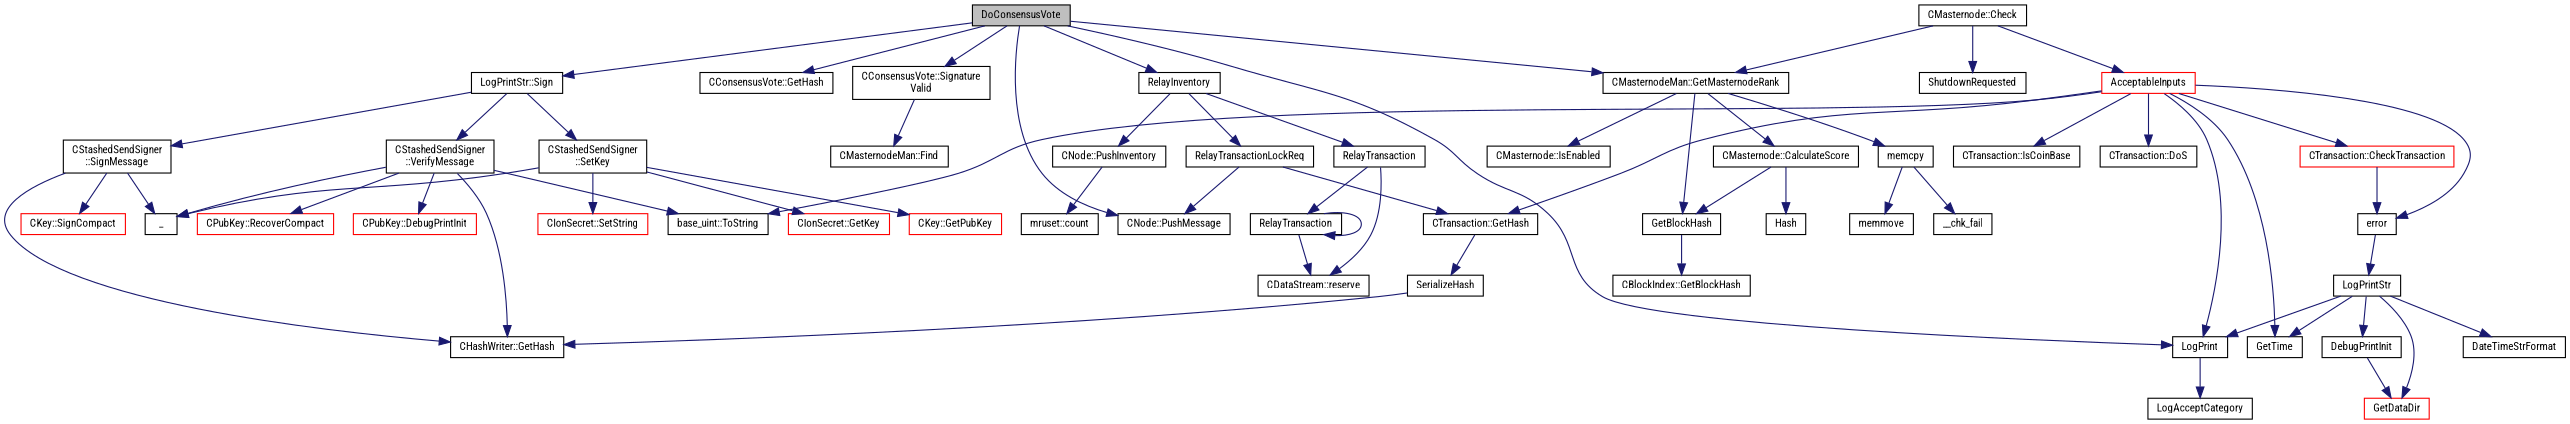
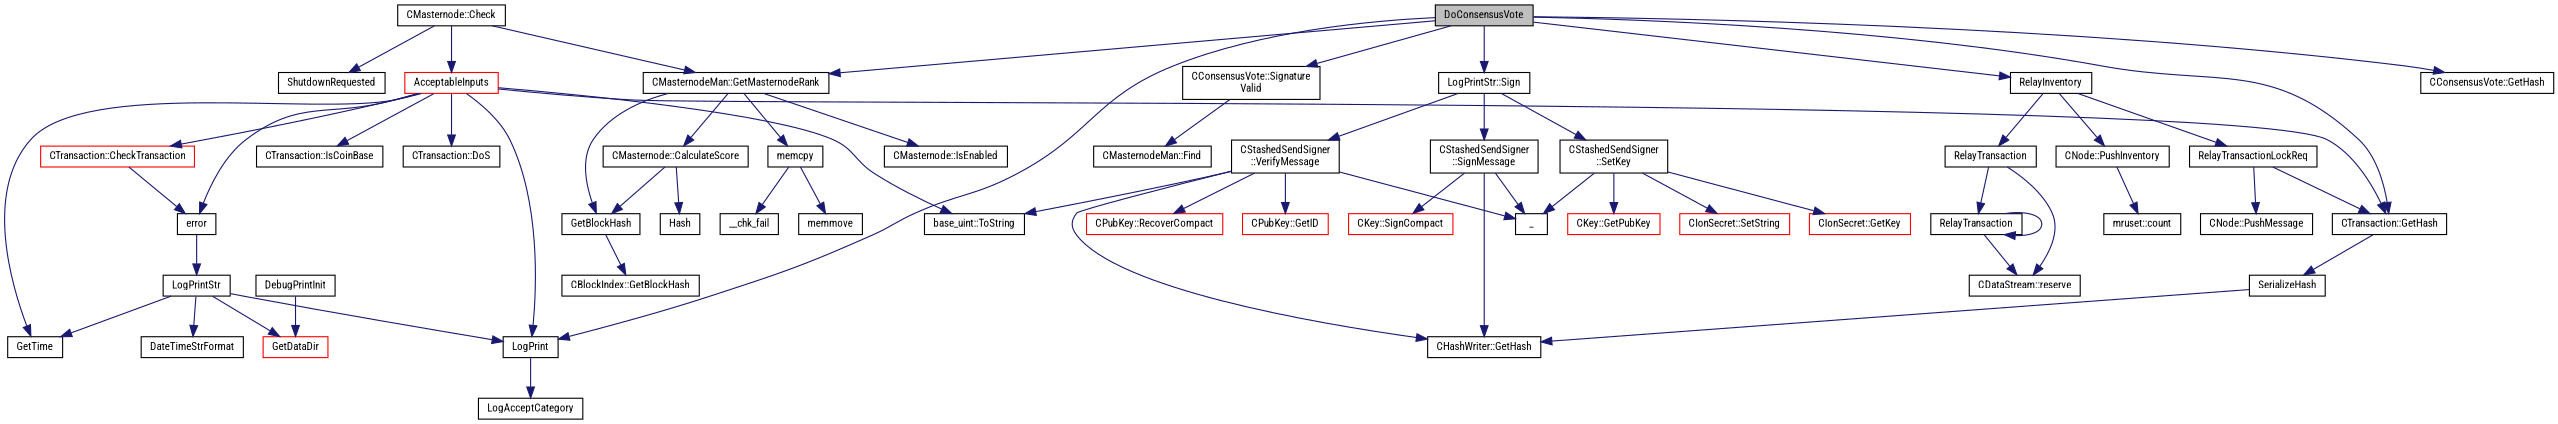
(1023, 134) -> (1990, 49)
(415, 224) -> (1285, 224)
(2365, 311) -> none
